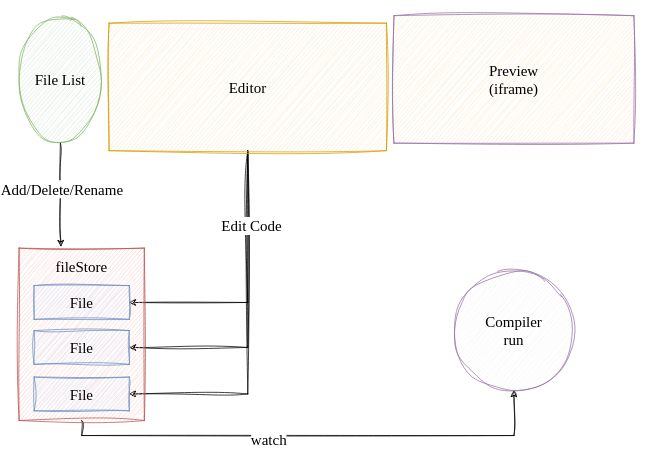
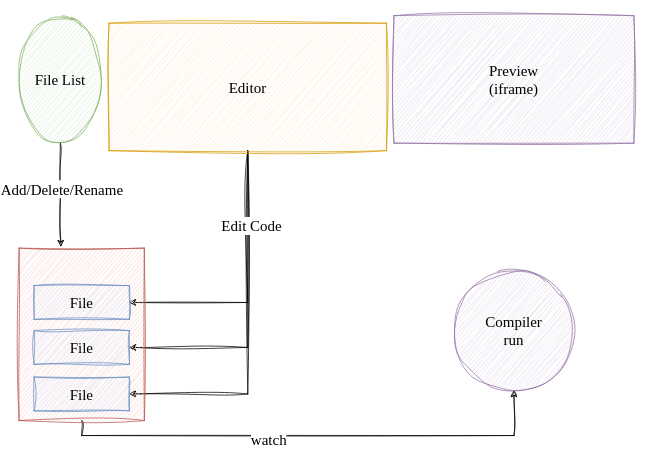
(514, 79) -> (514, 79)
(82, 267) -> none
(514, 330) -> (514, 330)
